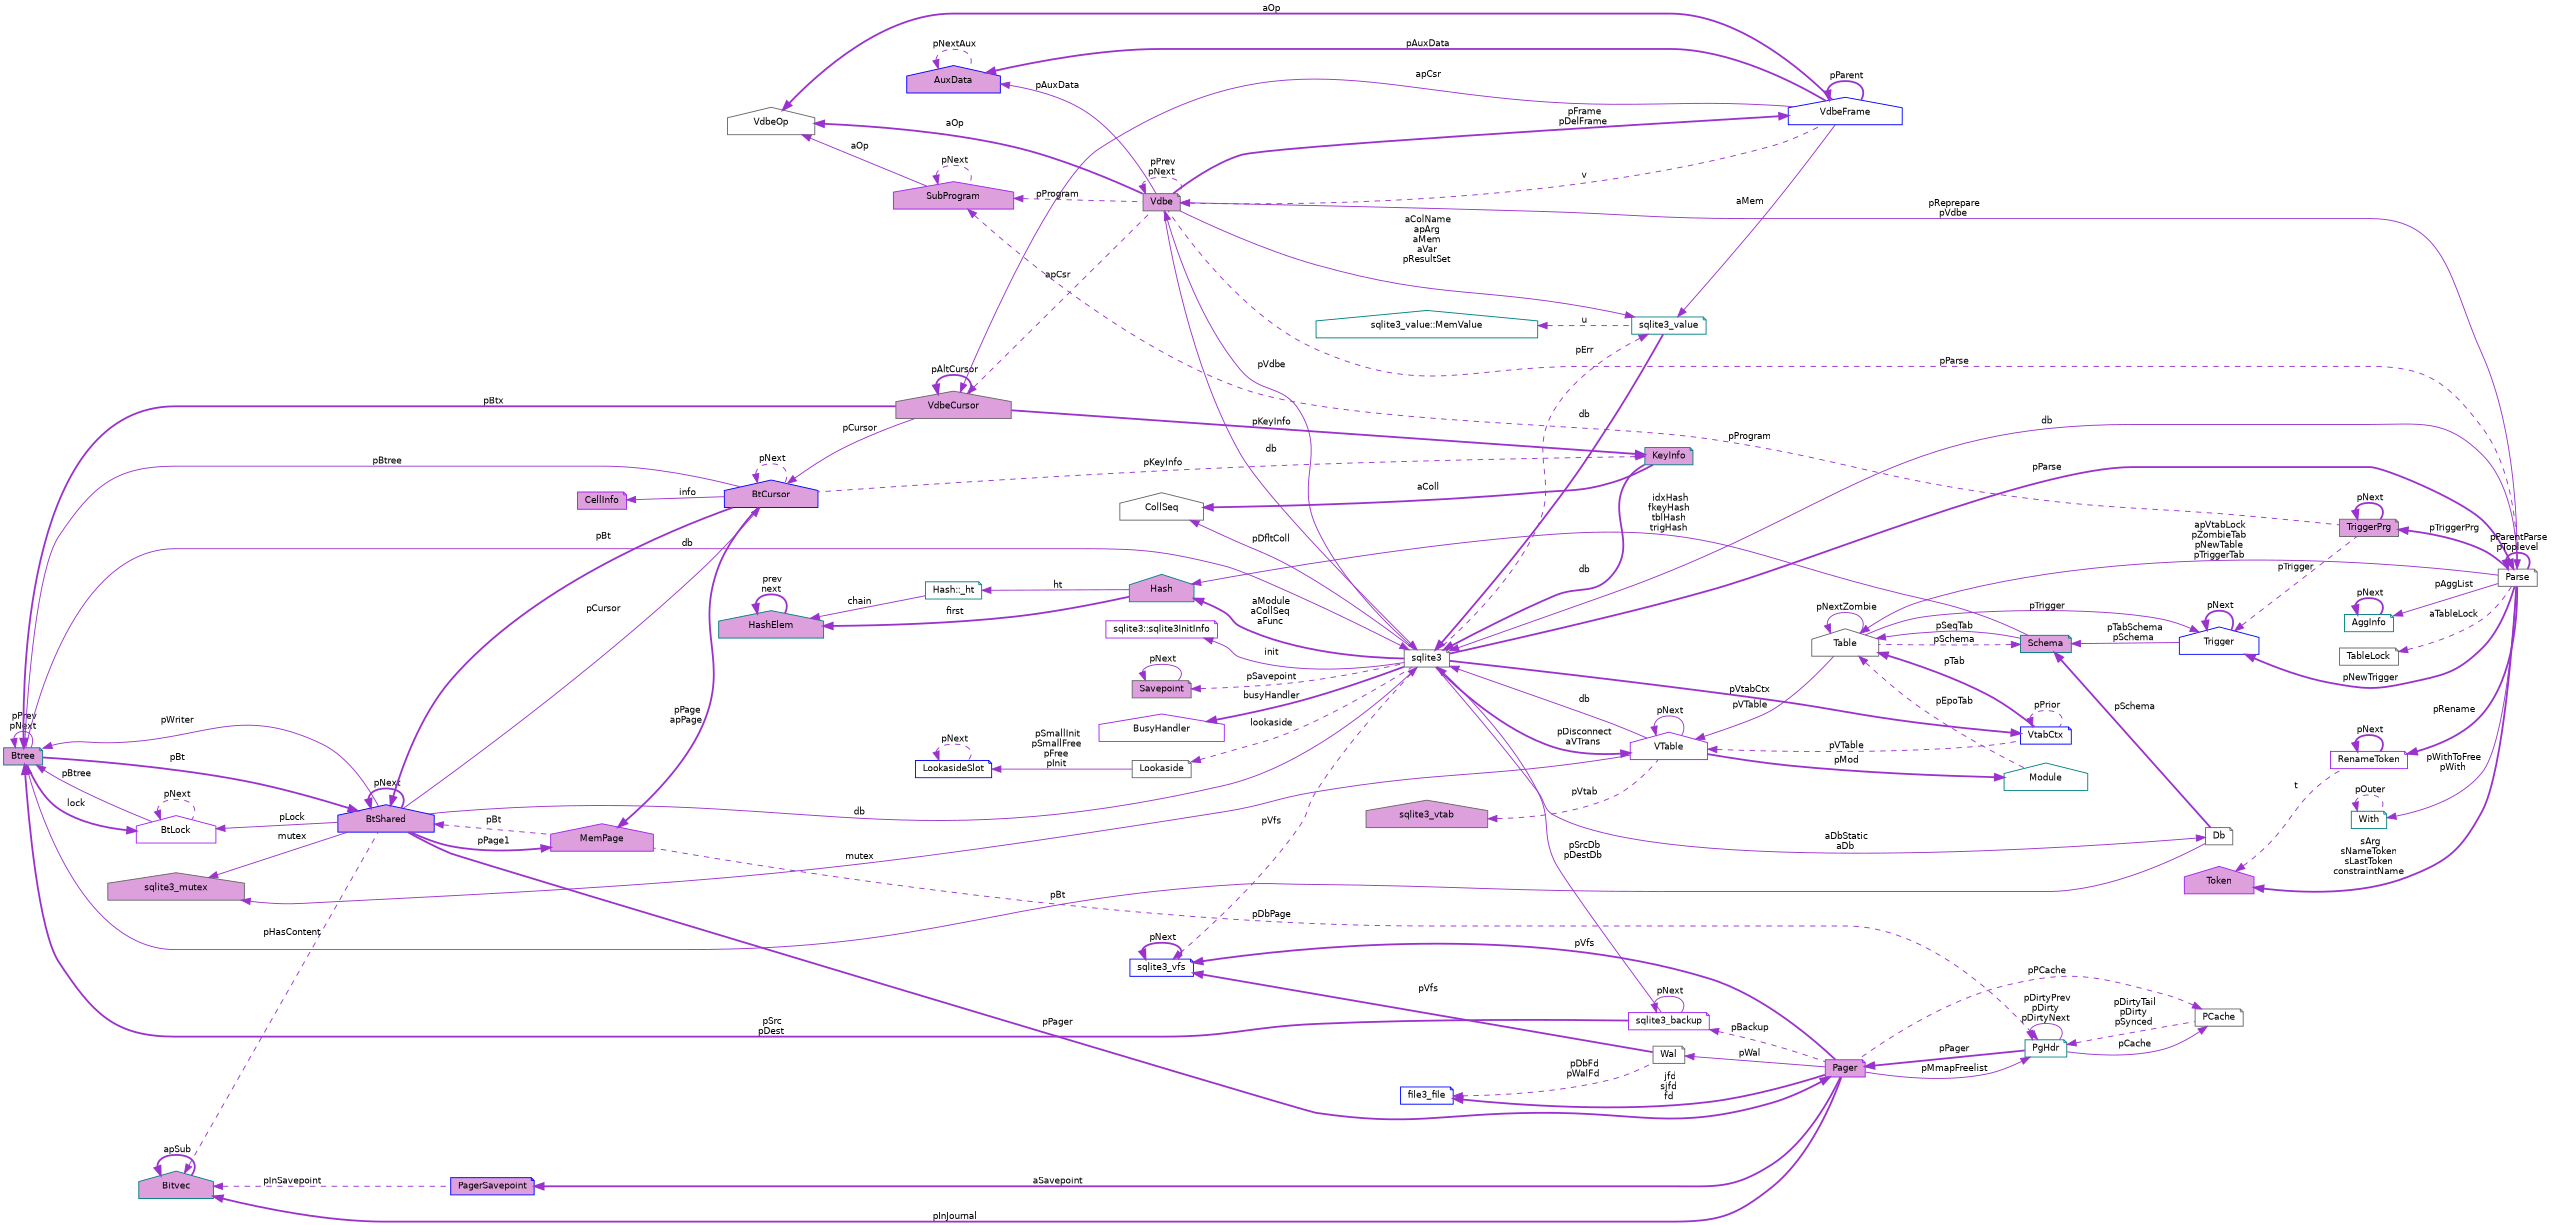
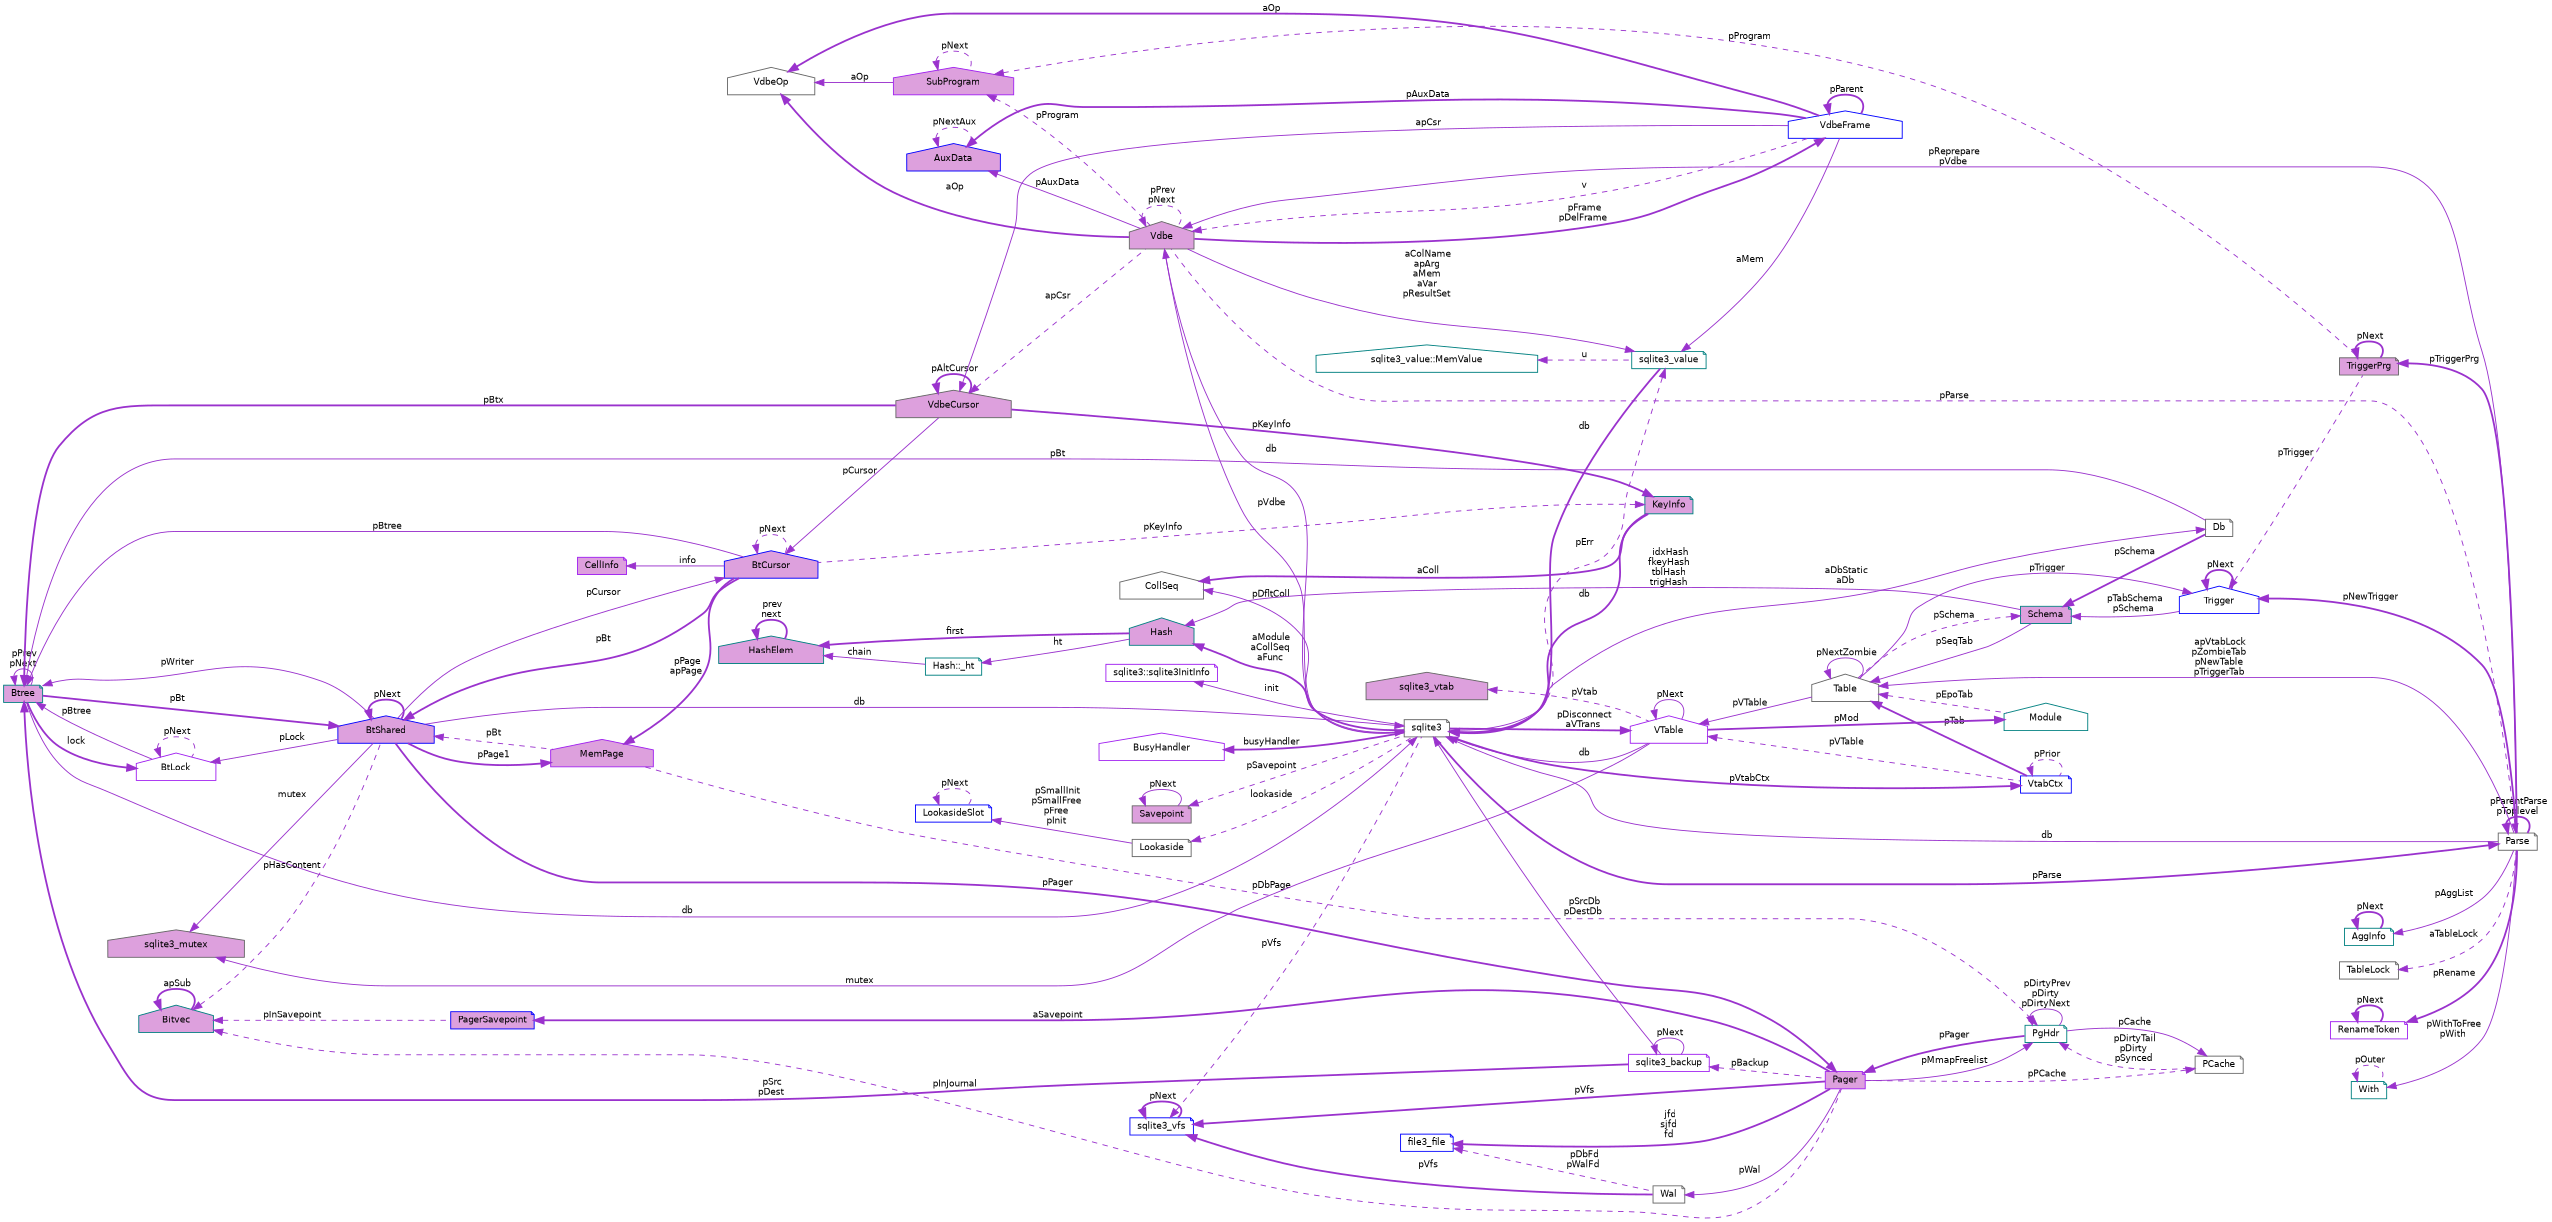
(1162, 202) -> (1162, 237)
(2219, 882) -> none
(1066, 1222) -> (1063, 1134)
